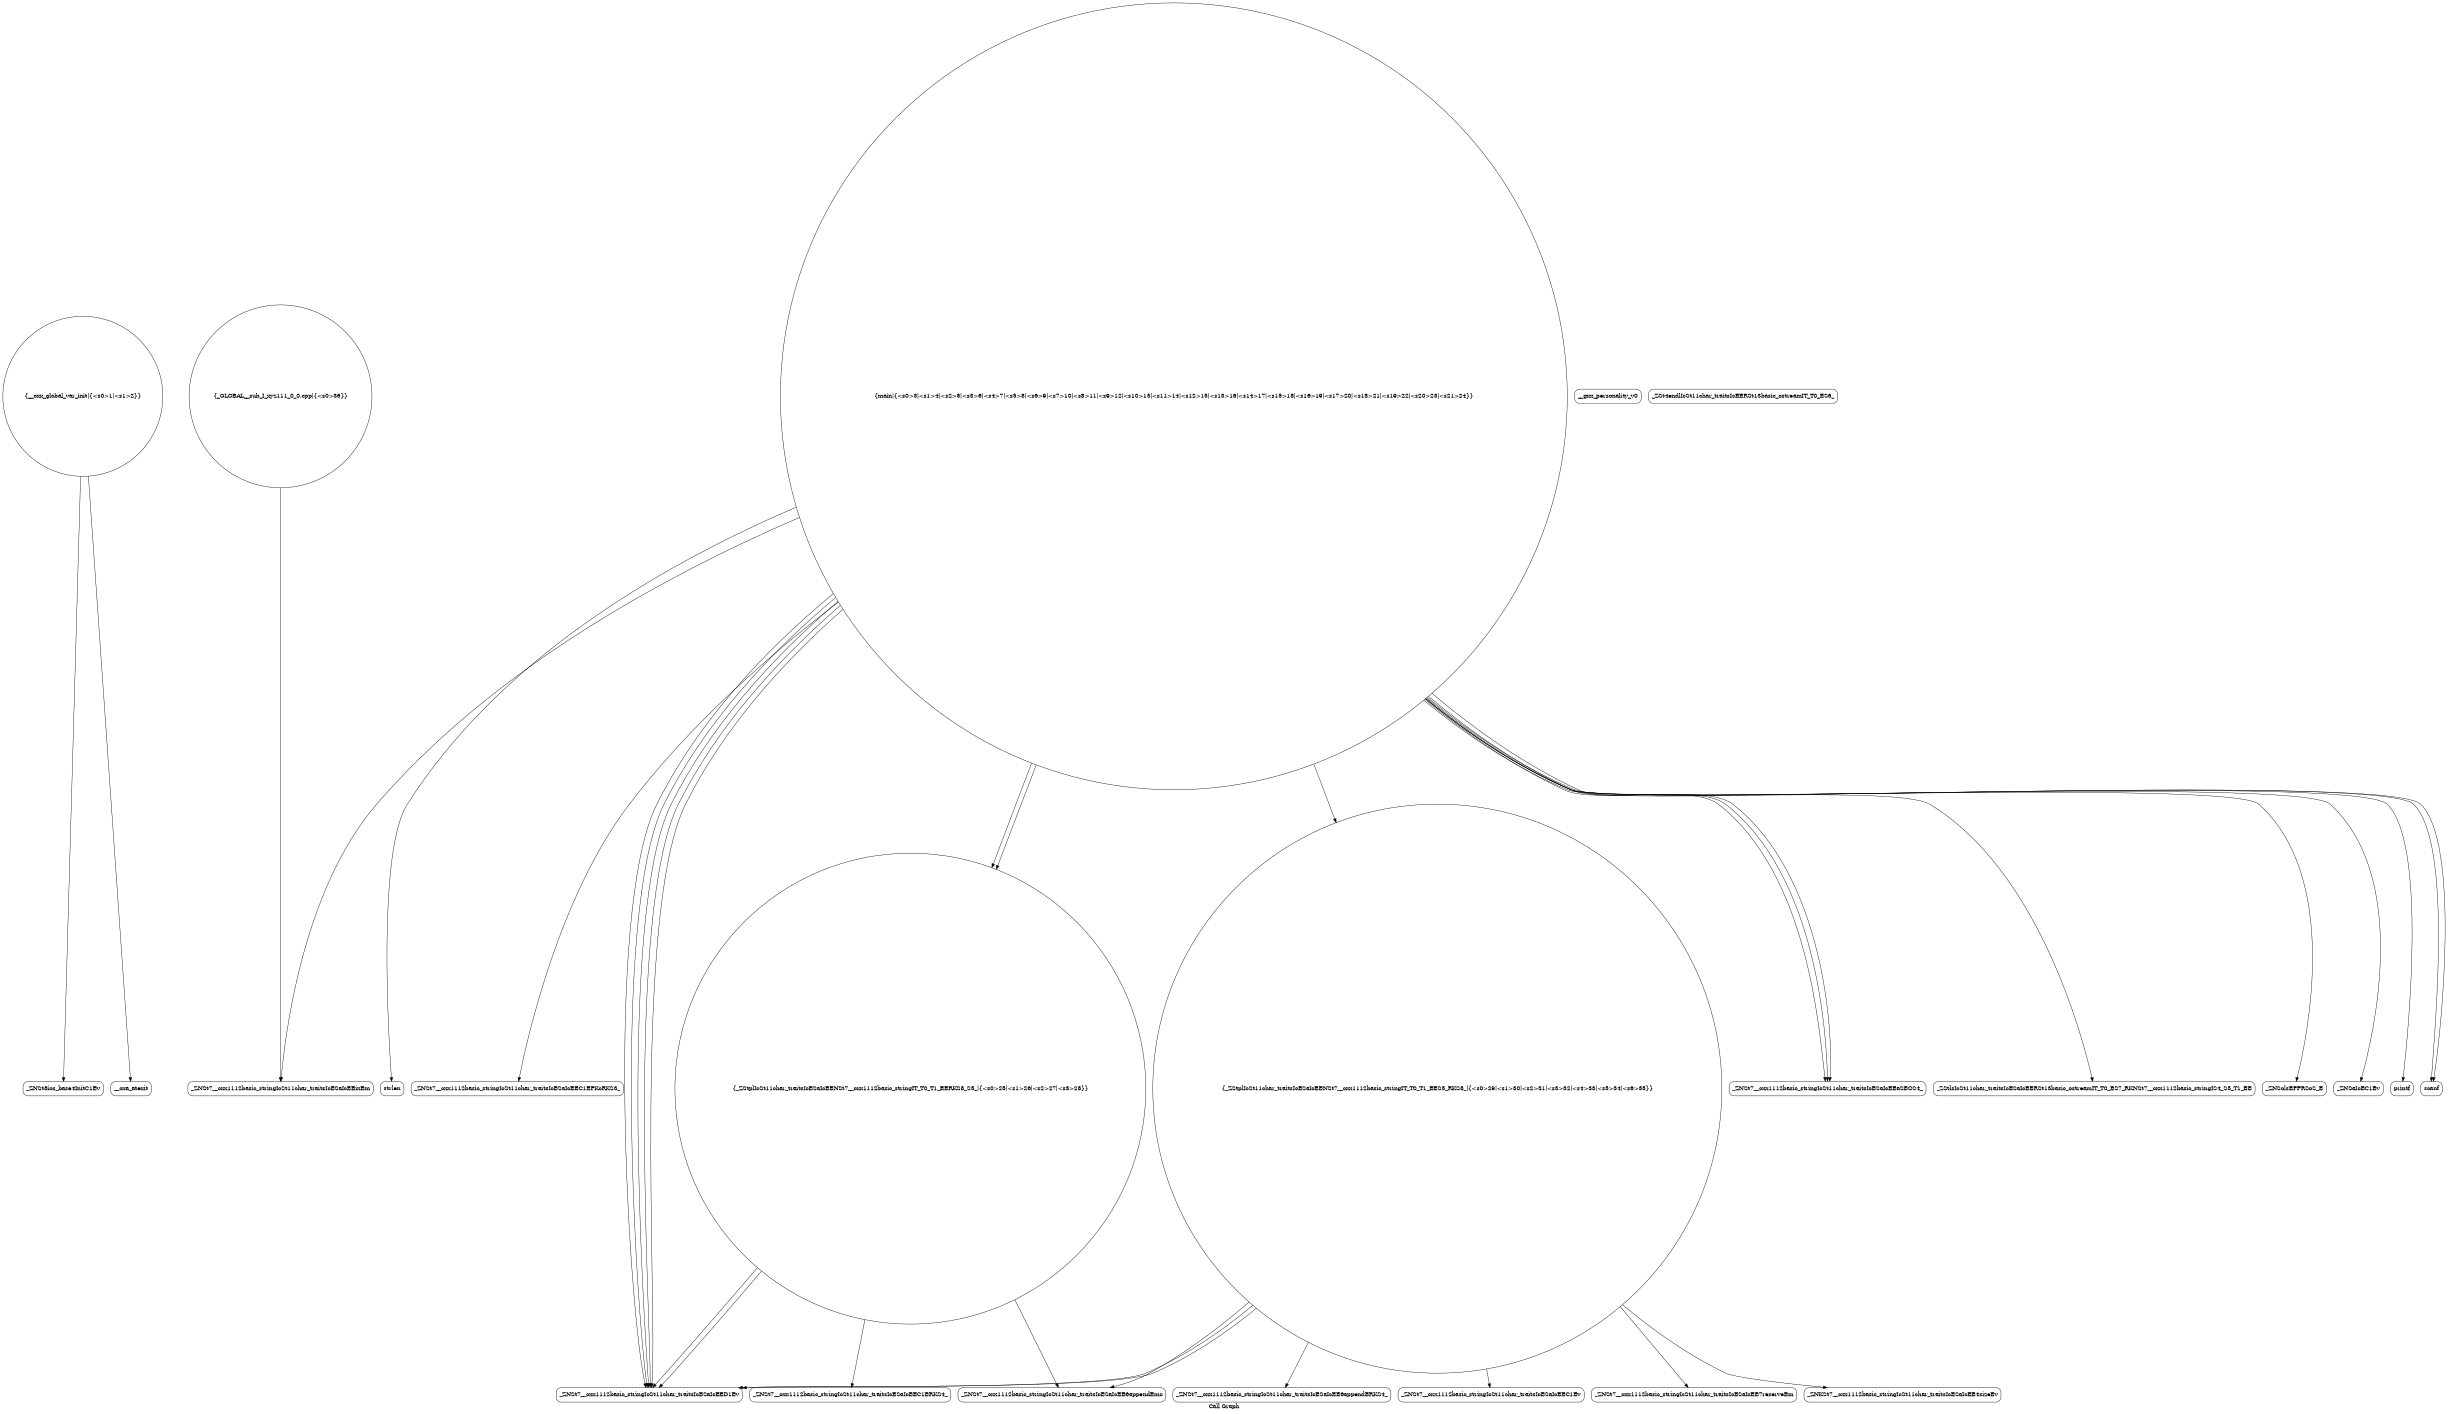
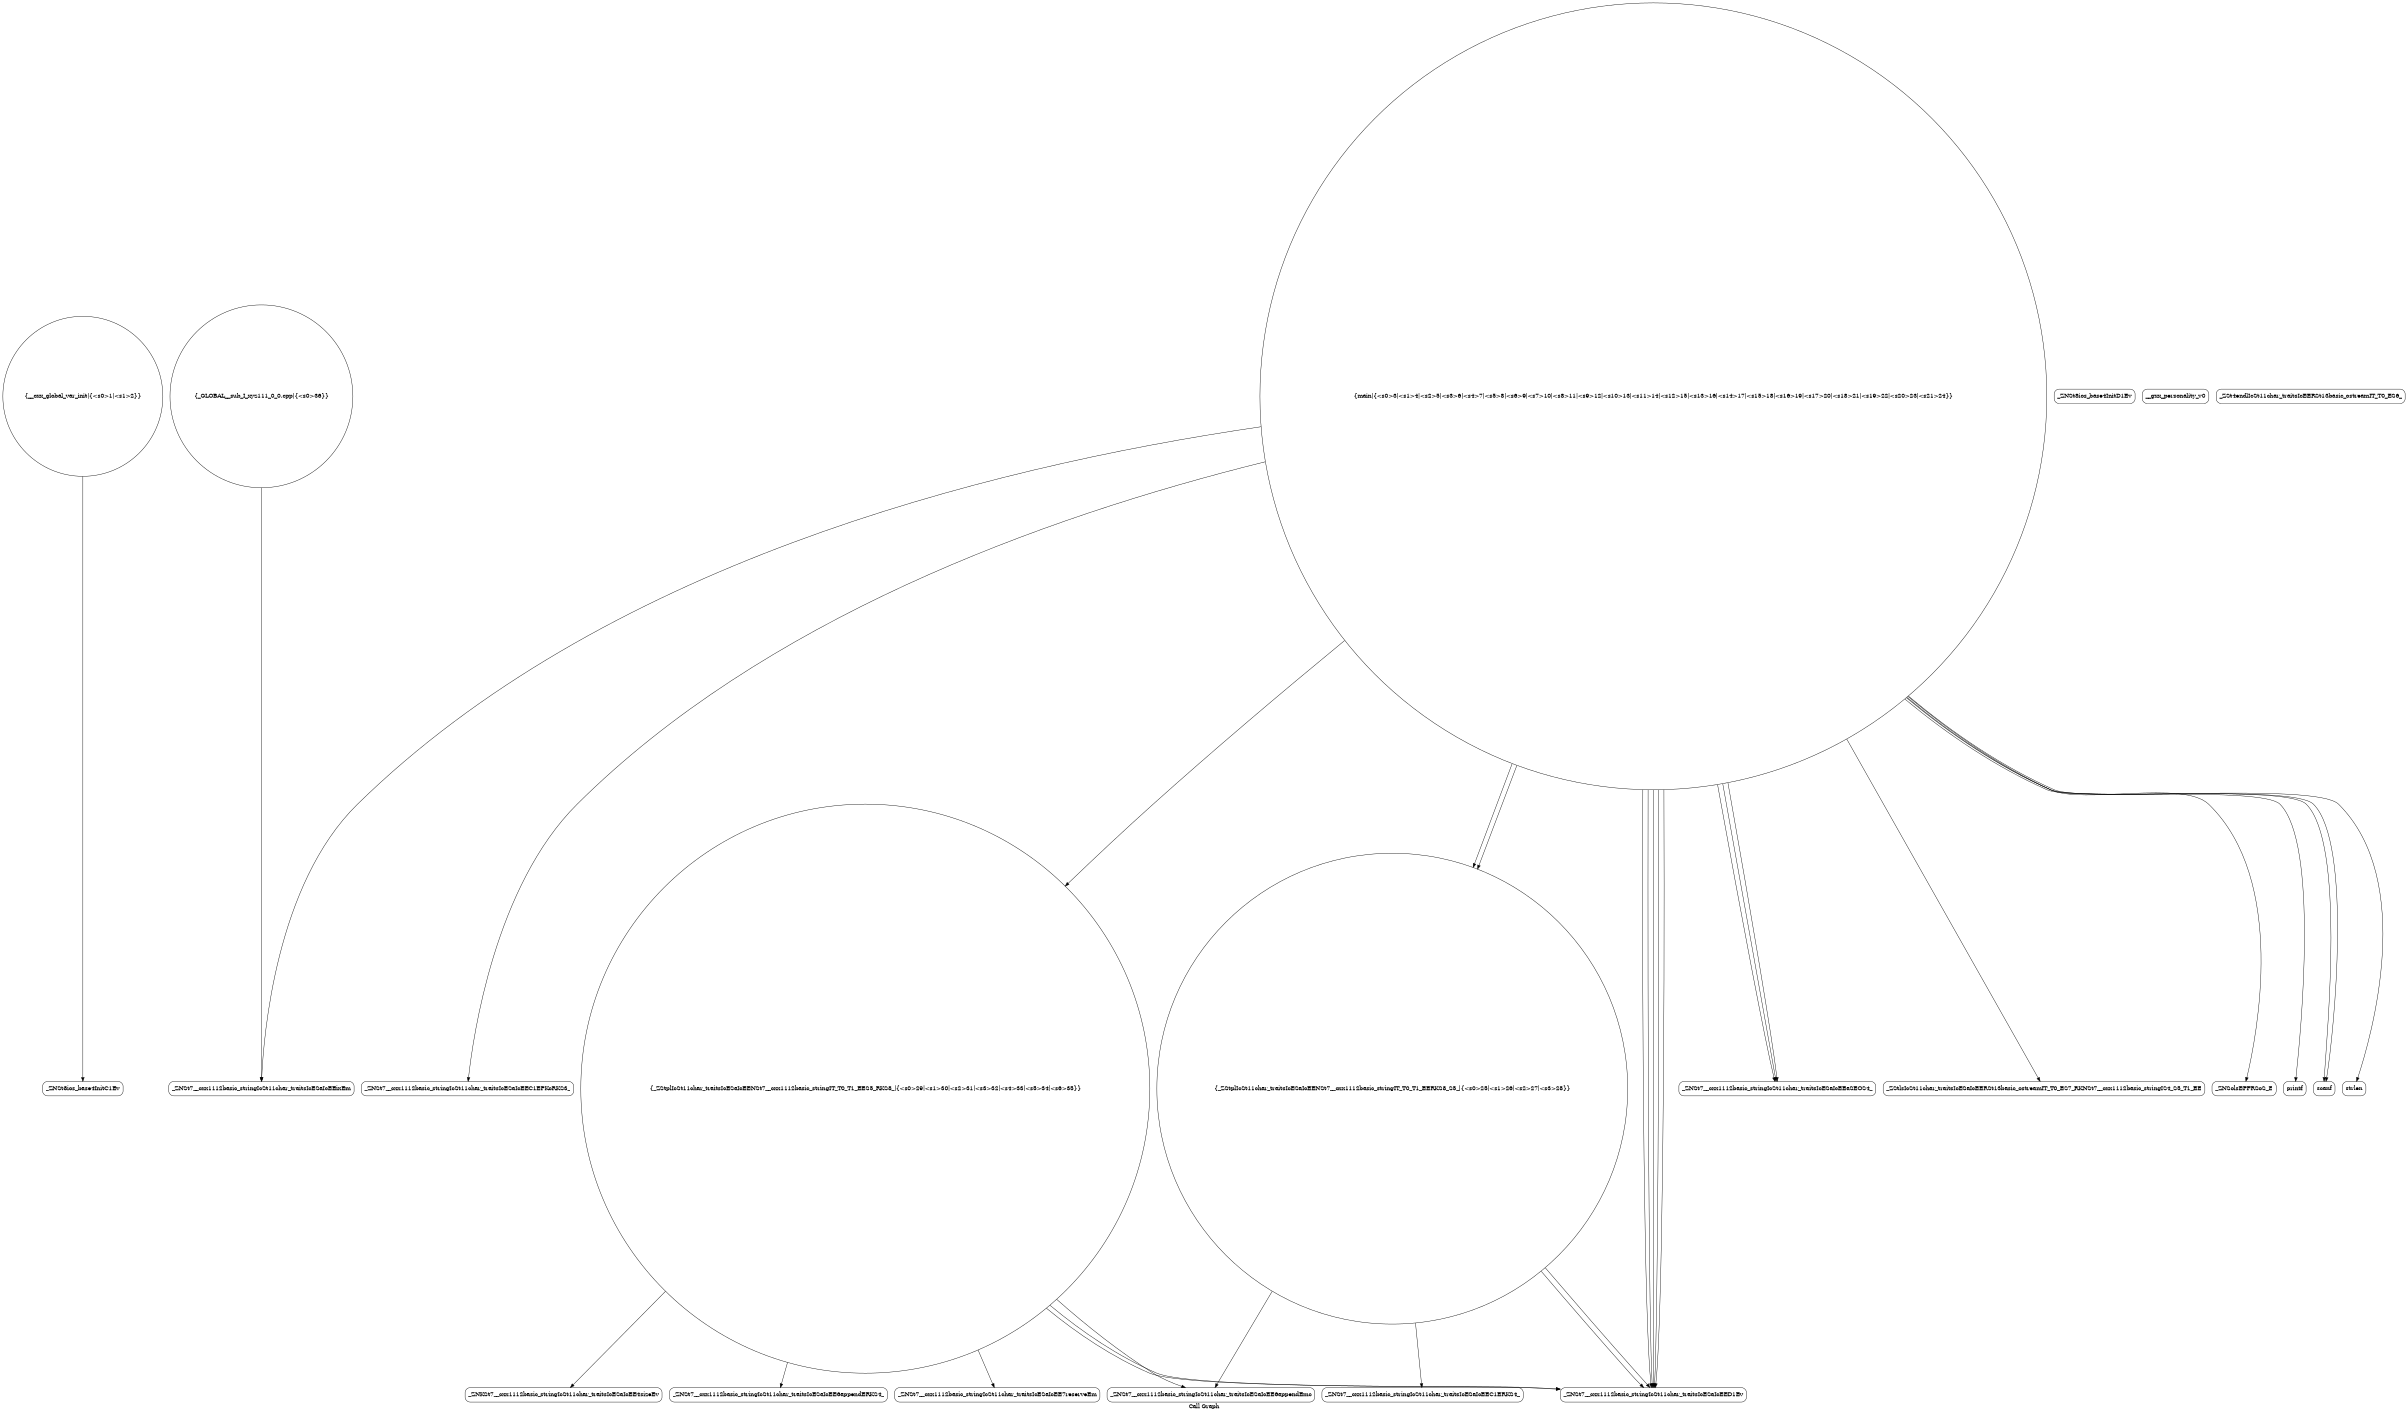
none -> (2095, 396)
(131, 1089) -> none
(2359, 1089) -> none
(1491, 1395) -> none
